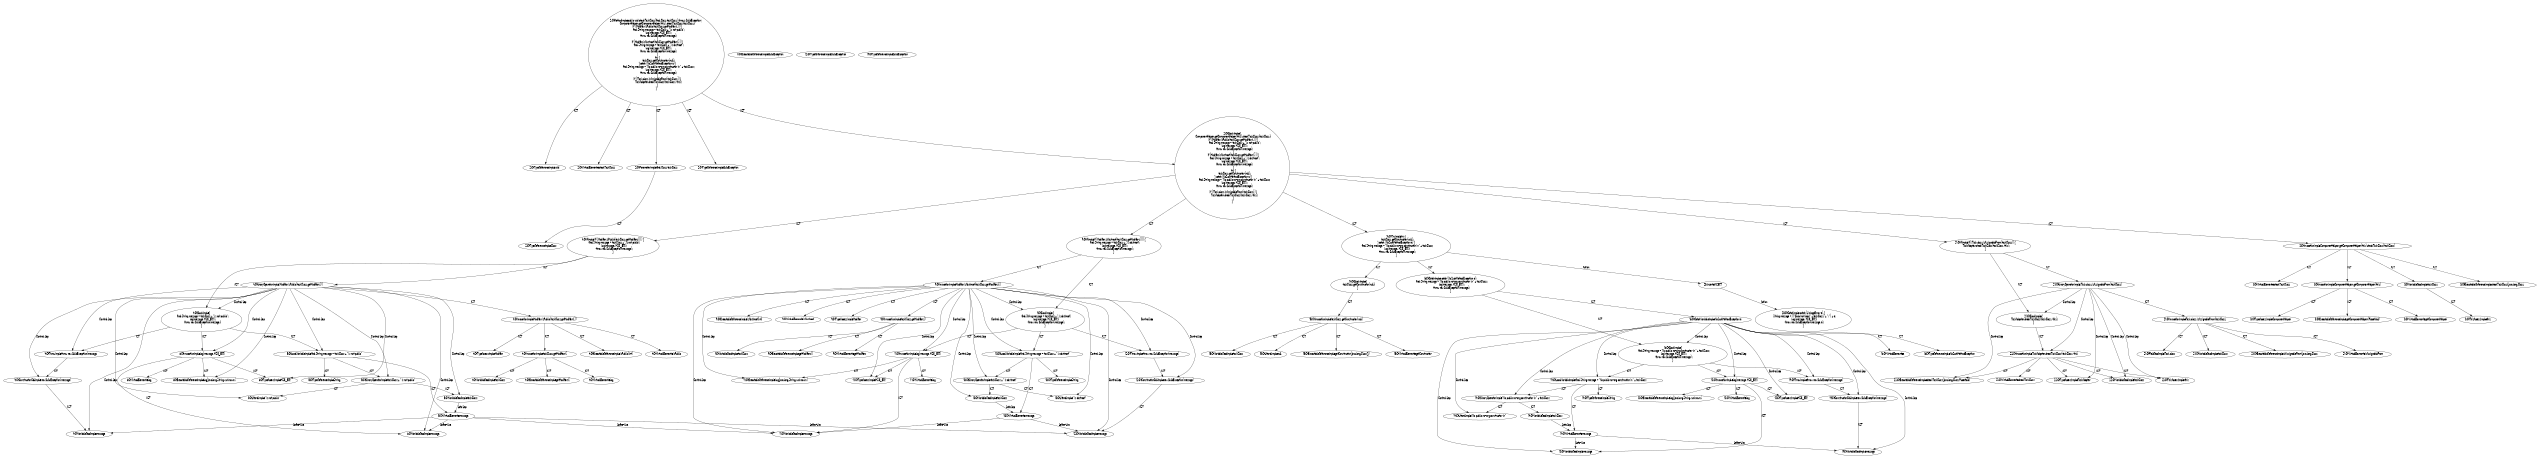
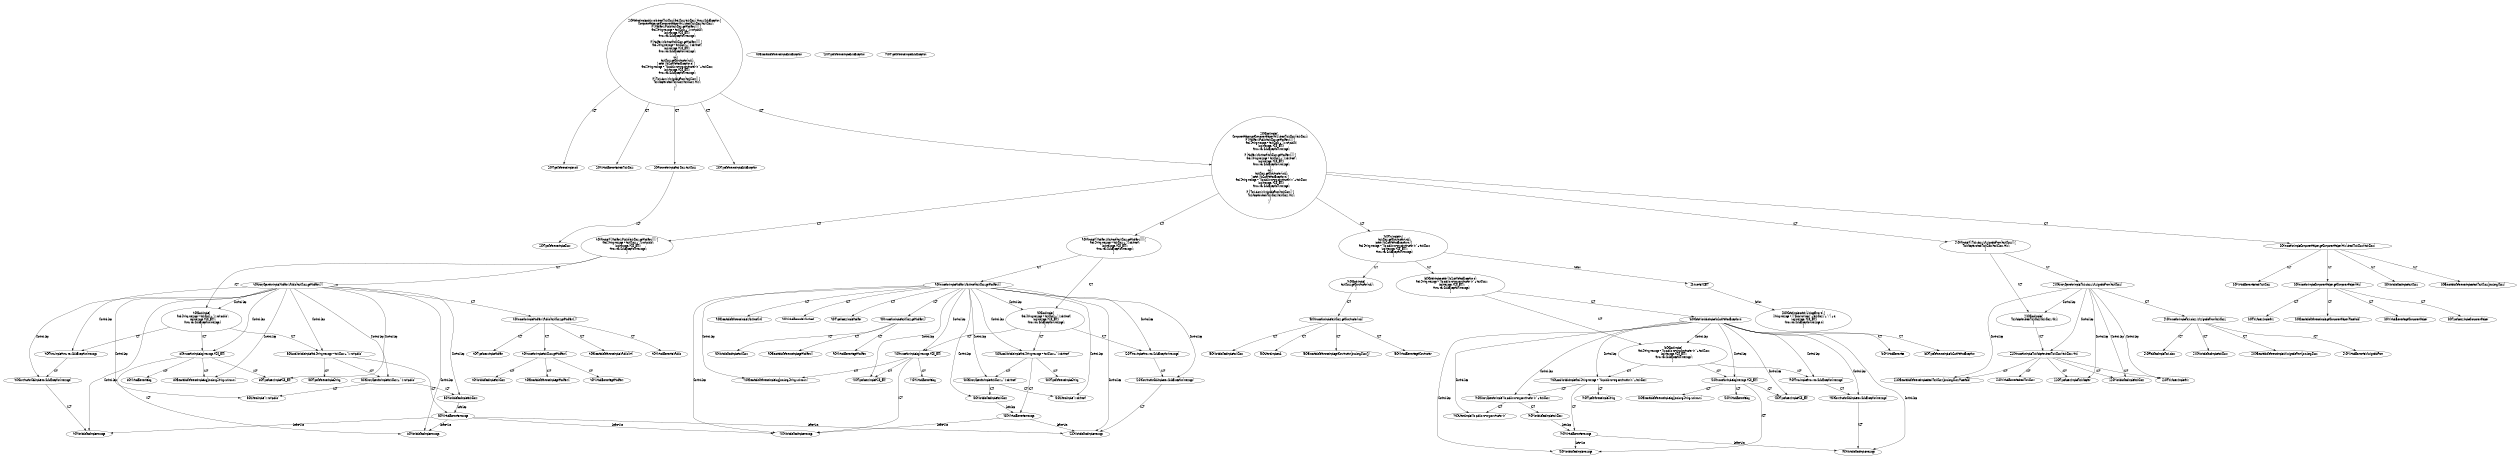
(2449, 302) -> (2294, 301)
(601, 381) -> (607, 381)
